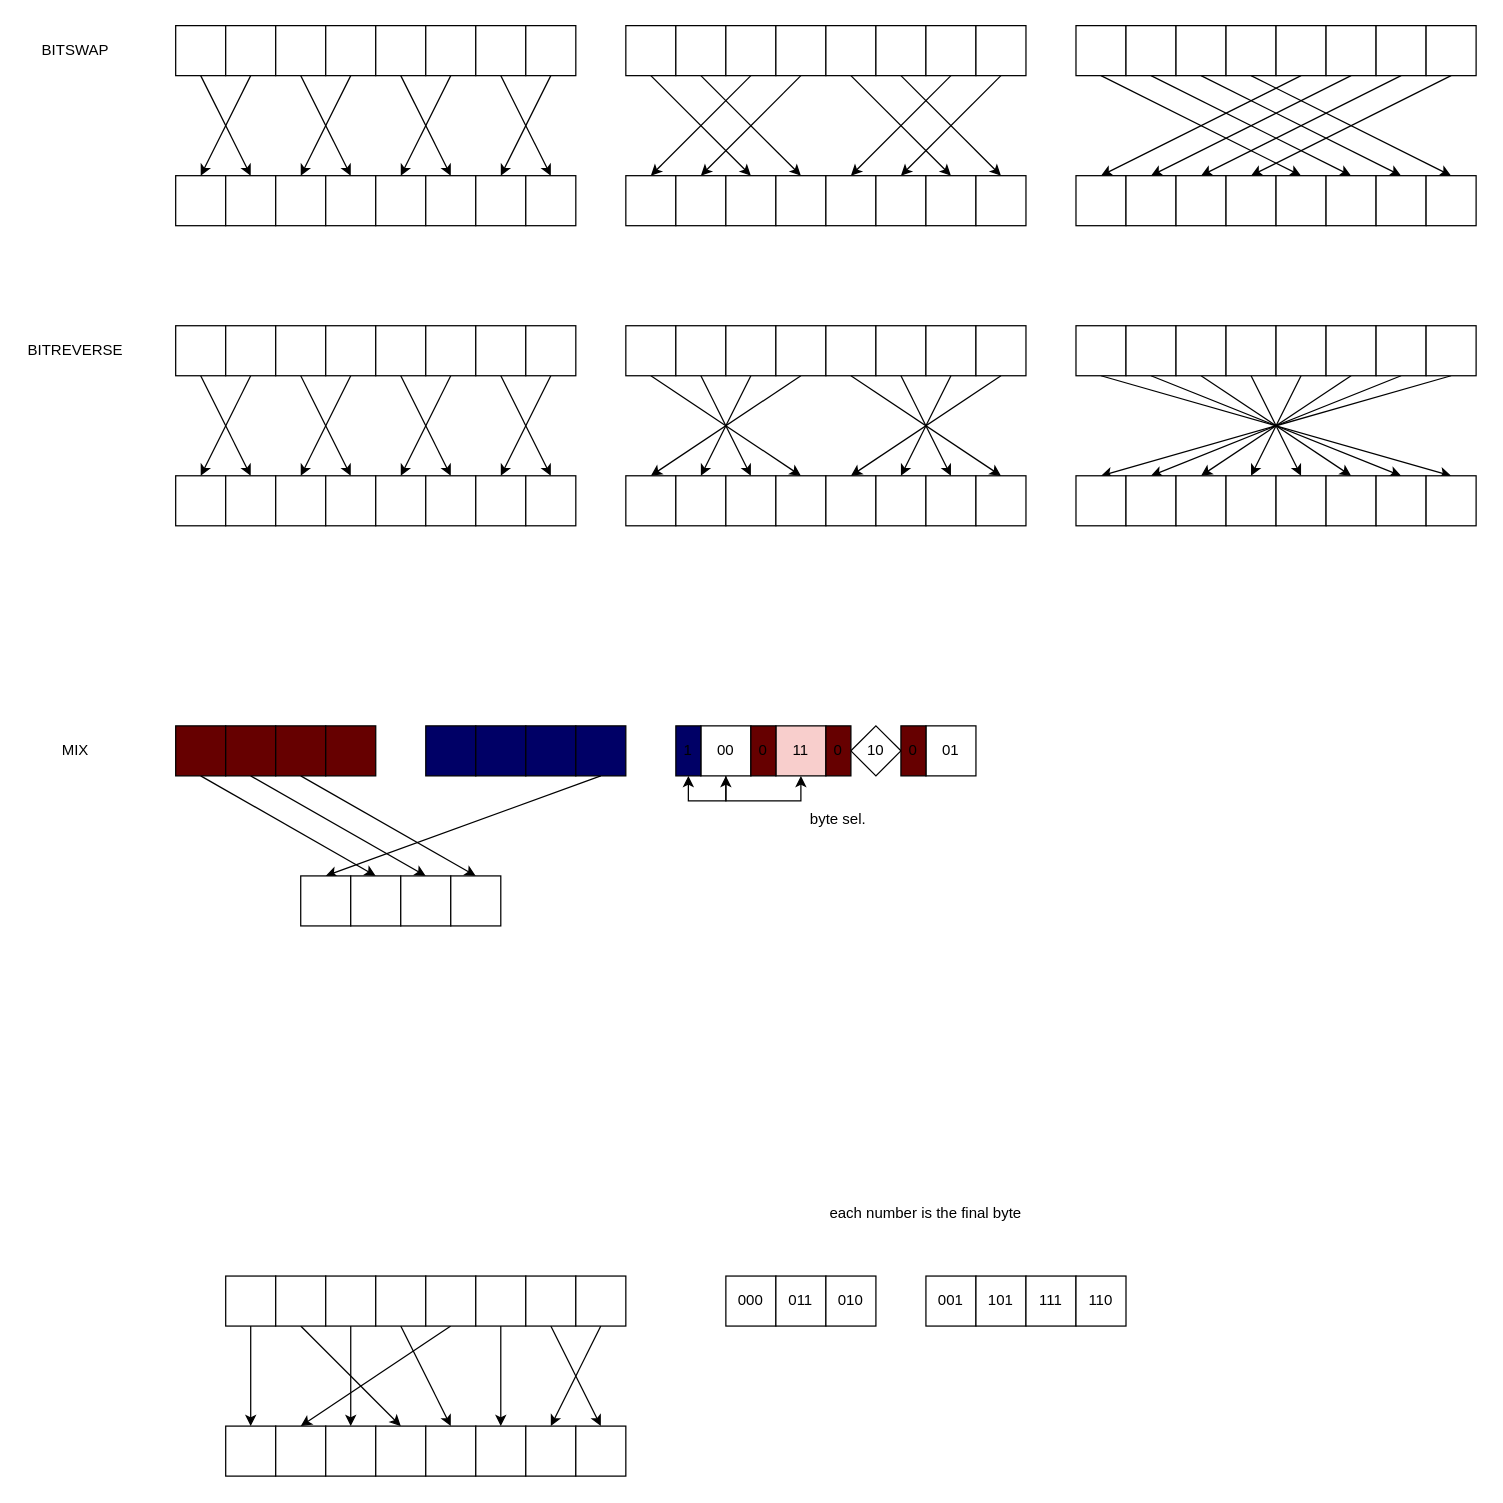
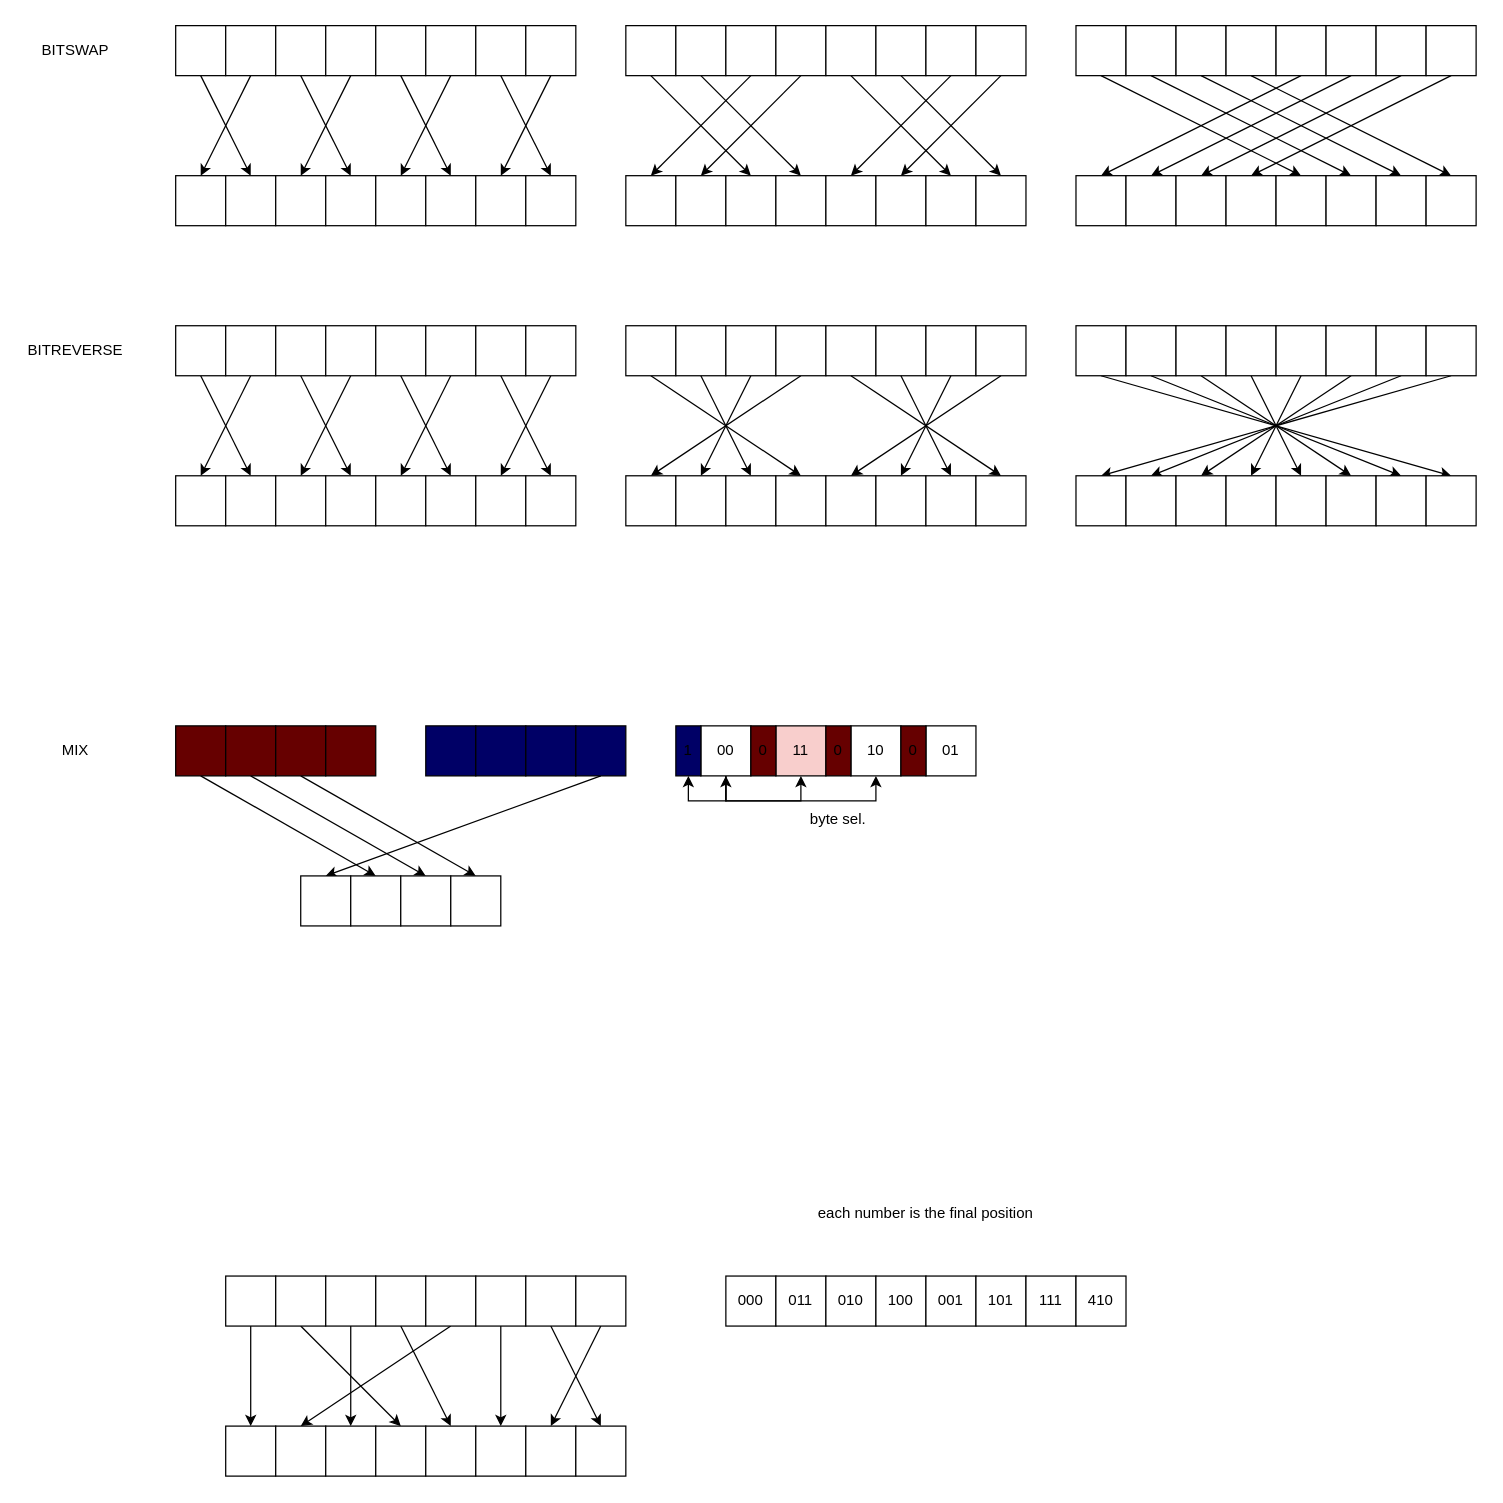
(876, 751) -> (876, 751)
none -> (847, 801)
(926, 1213) -> (926, 1213)
none -> (901, 1301)
(1101, 1301) -> (1101, 1301)
